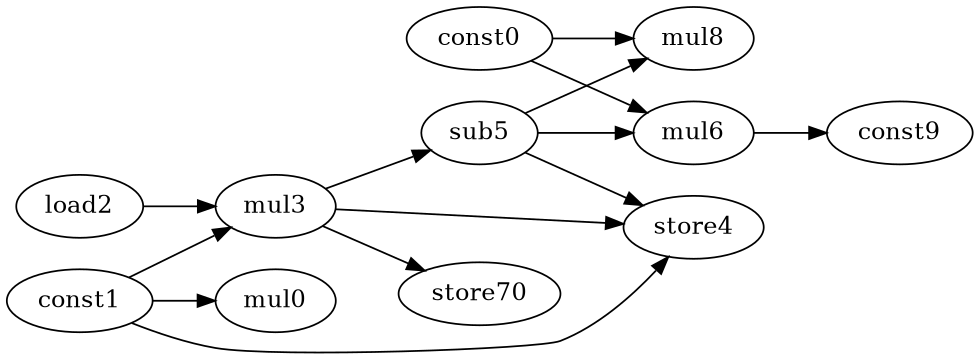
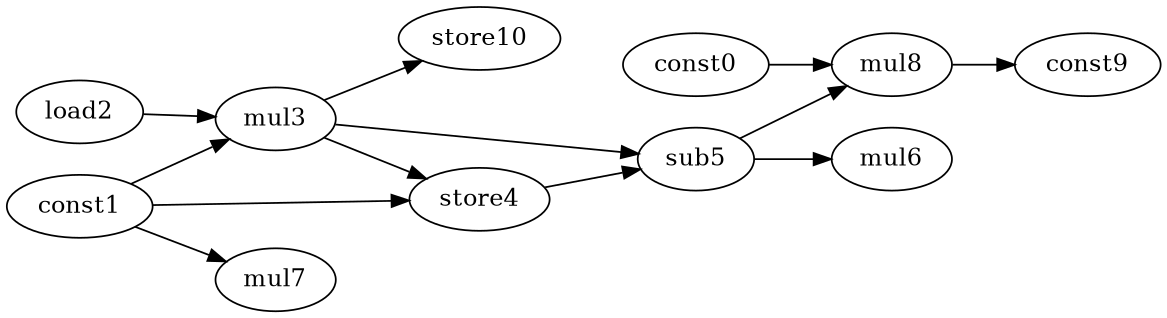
(573, 80) -> none
(781, 133) -> (975, 65)
(576, 175) -> (584, 180)
(480, 294) -> (480, 38)
(276, 301) -> (276, 280)
